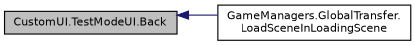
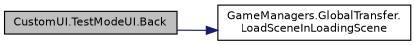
(203, 15) -> (192, 30)
